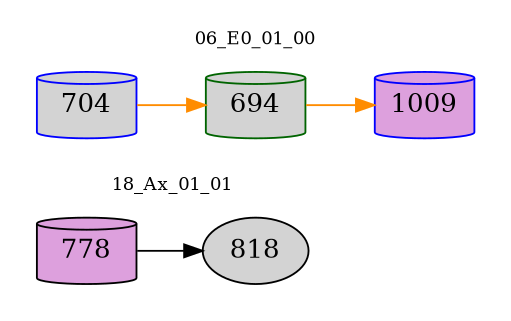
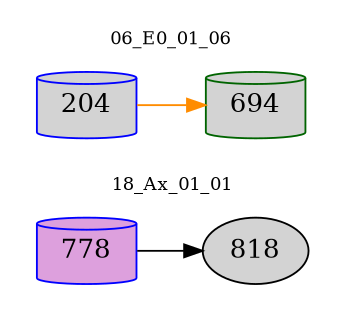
(256, 40) -> (171, 40)
(87, 105) -> (87, 105)
(425, 105) -> none
(87, 251) -> (87, 251)
